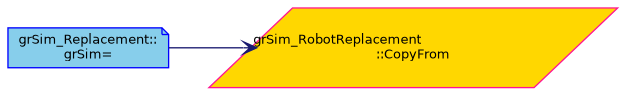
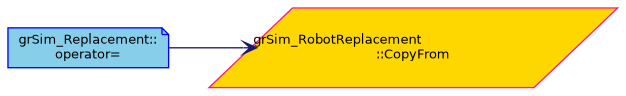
(88, 48) -> (88, 48)
